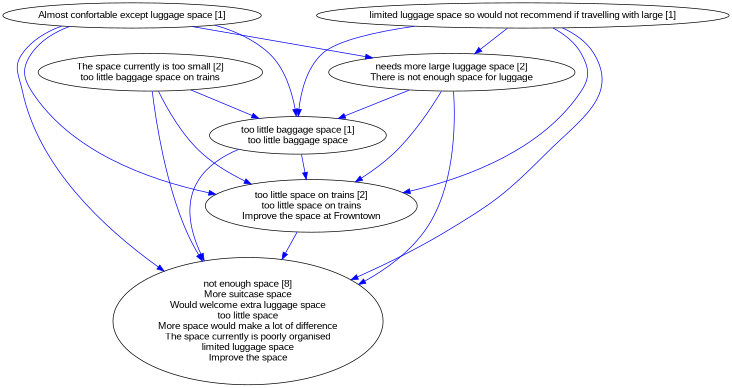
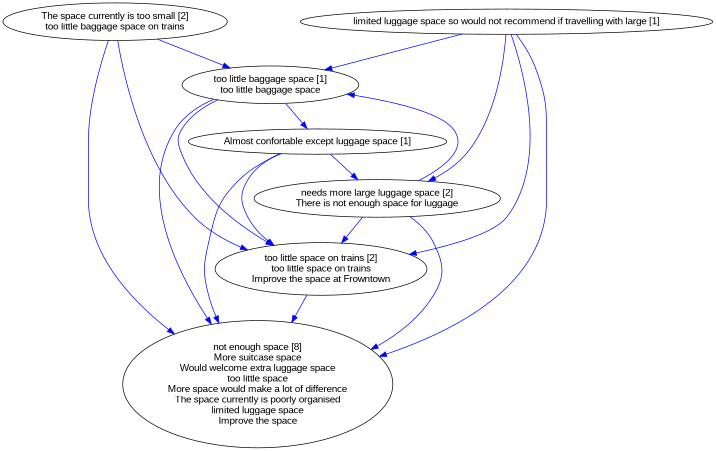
(269, 54) -> (294, 113)
